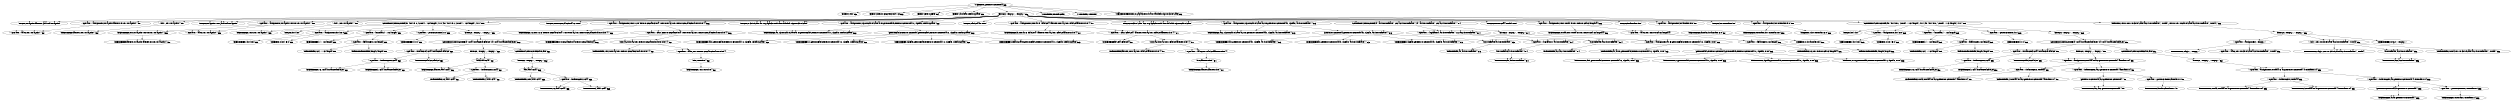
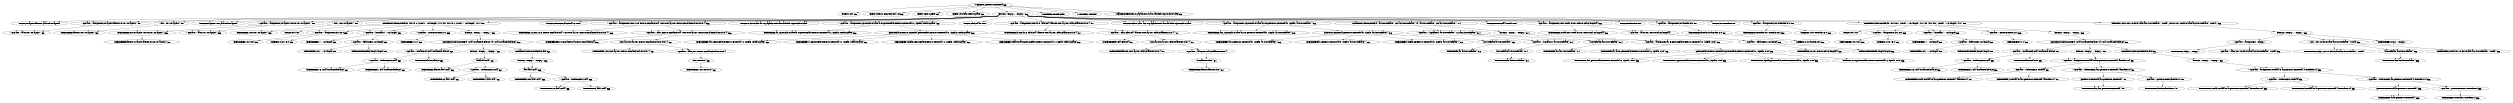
none -> (1691, 28)
